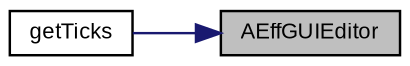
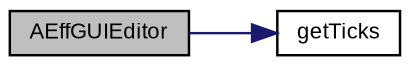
(164, 33) -> (220, 33)
